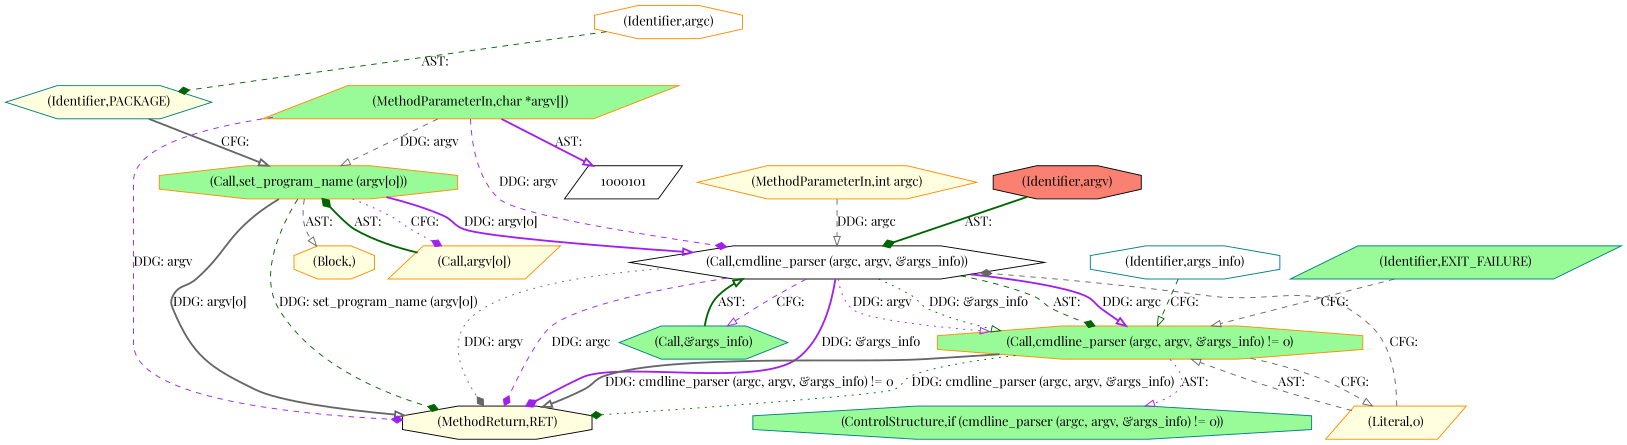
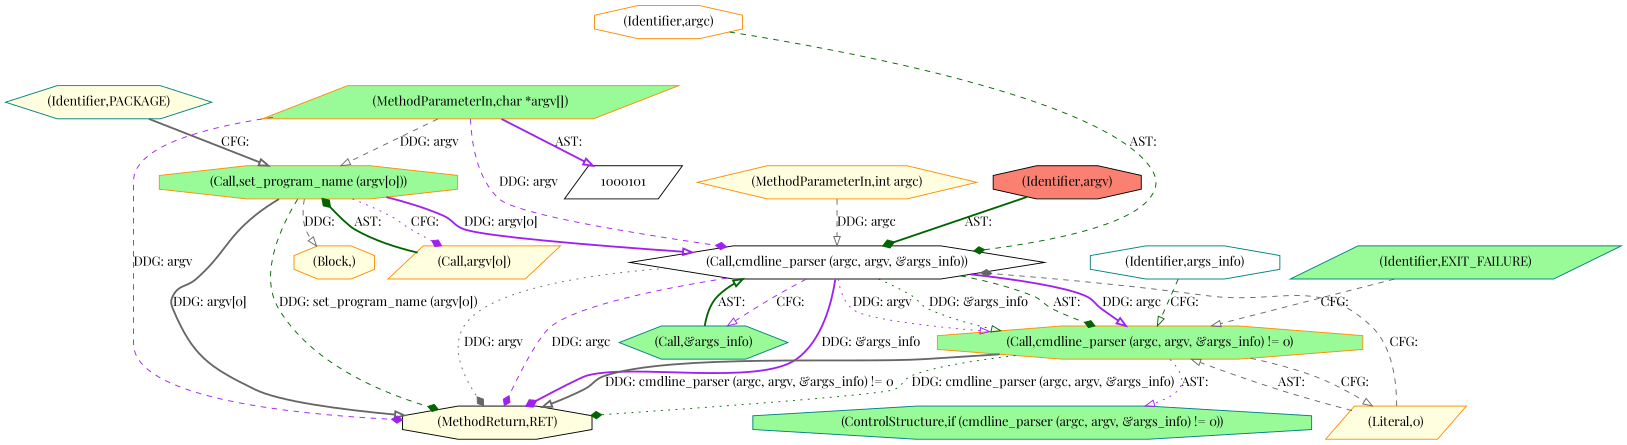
(398, 61) -> (1049, 107)
(321, 222) -> (321, 222)
